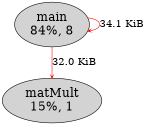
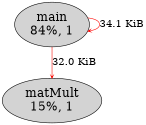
(52, 25) -> (52, 25)
